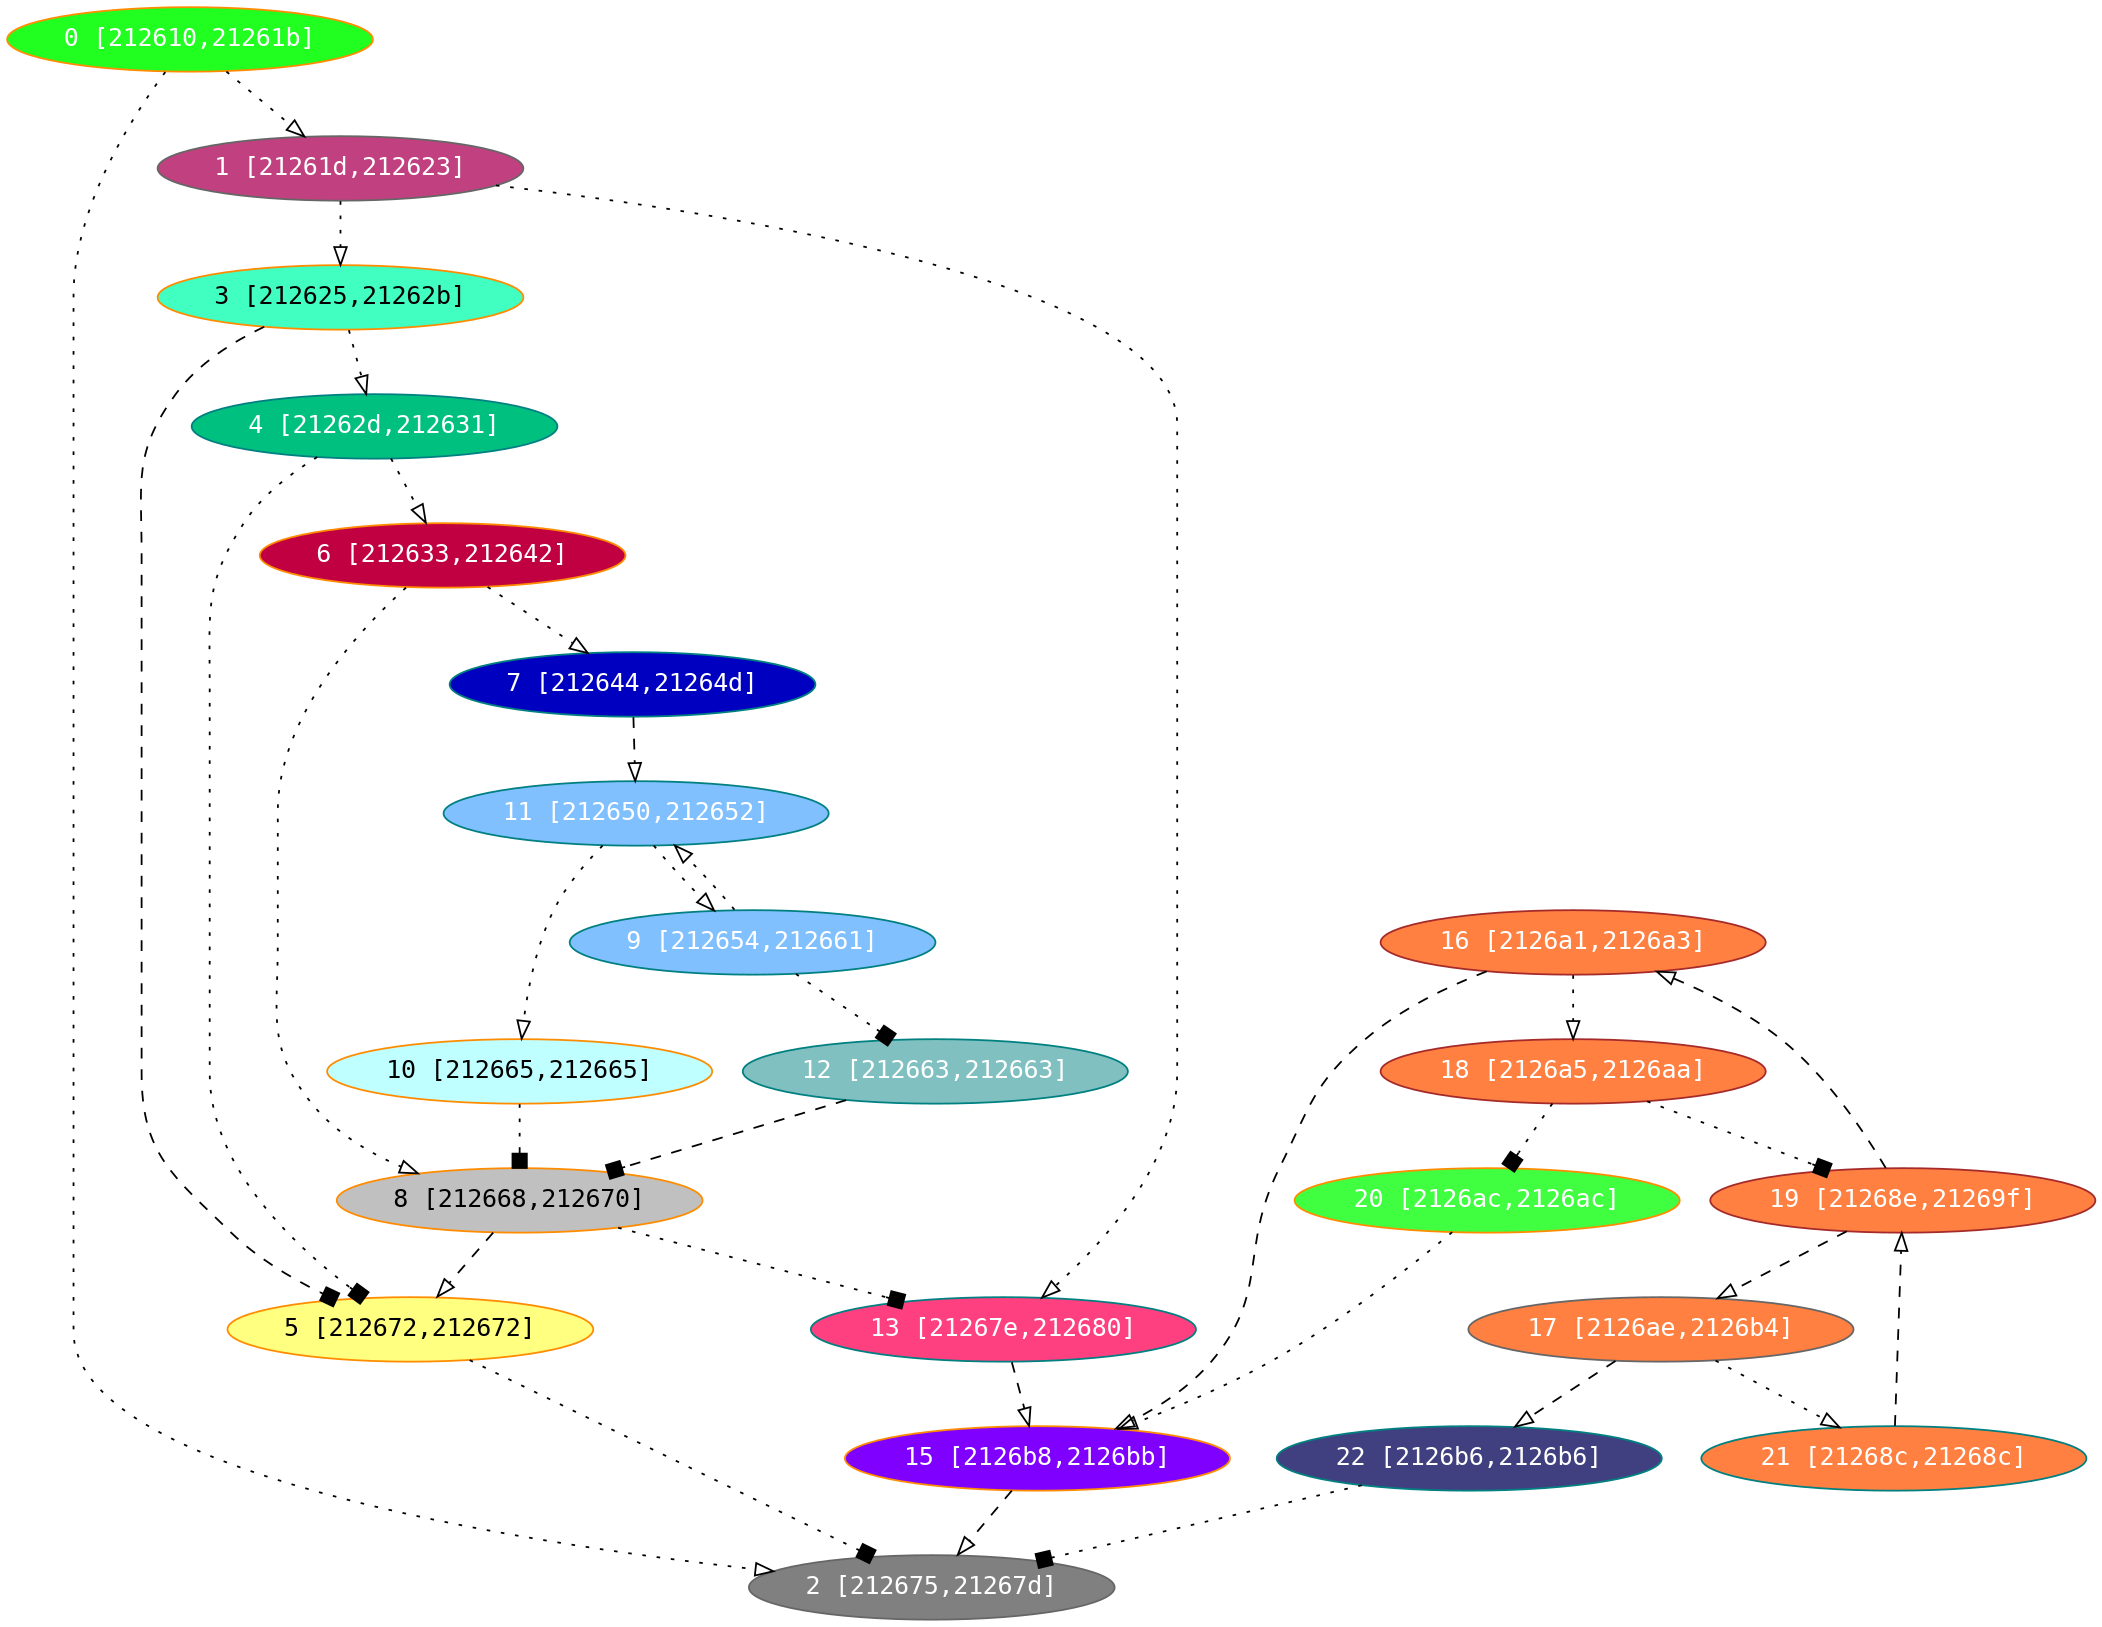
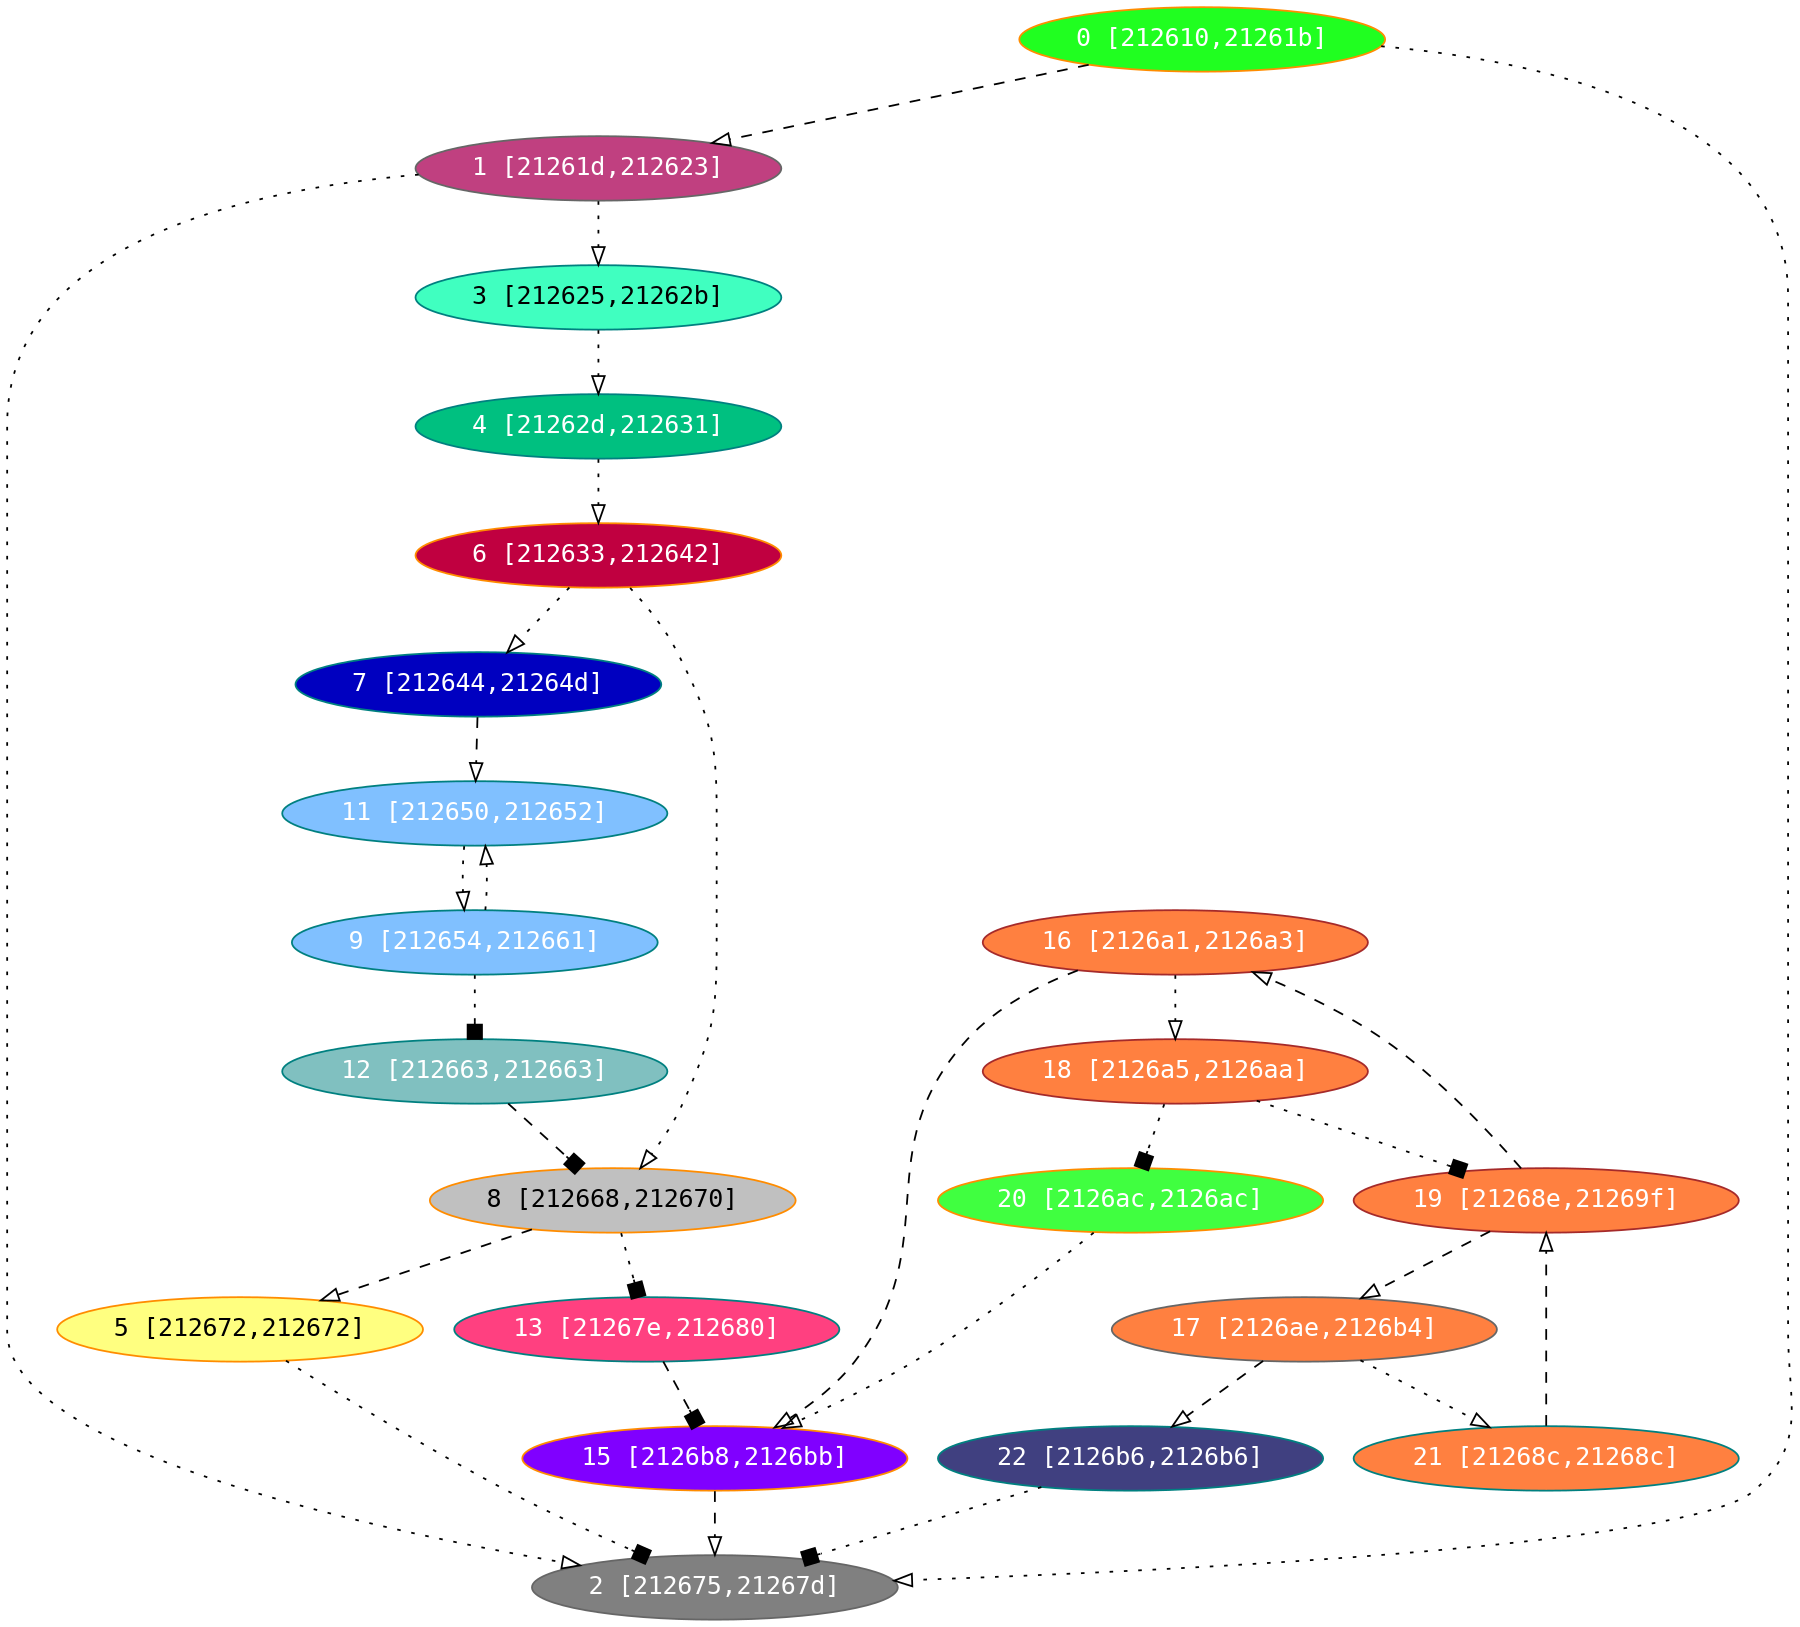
(258, 98) -> (909, 102)
(340, 297) -> (598, 297)
(1177, 499) -> (7, 927)
(142, 822) -> none
(210, 877) -> none
(520, 1071) -> none
(1018, 1385) -> (676, 1386)
